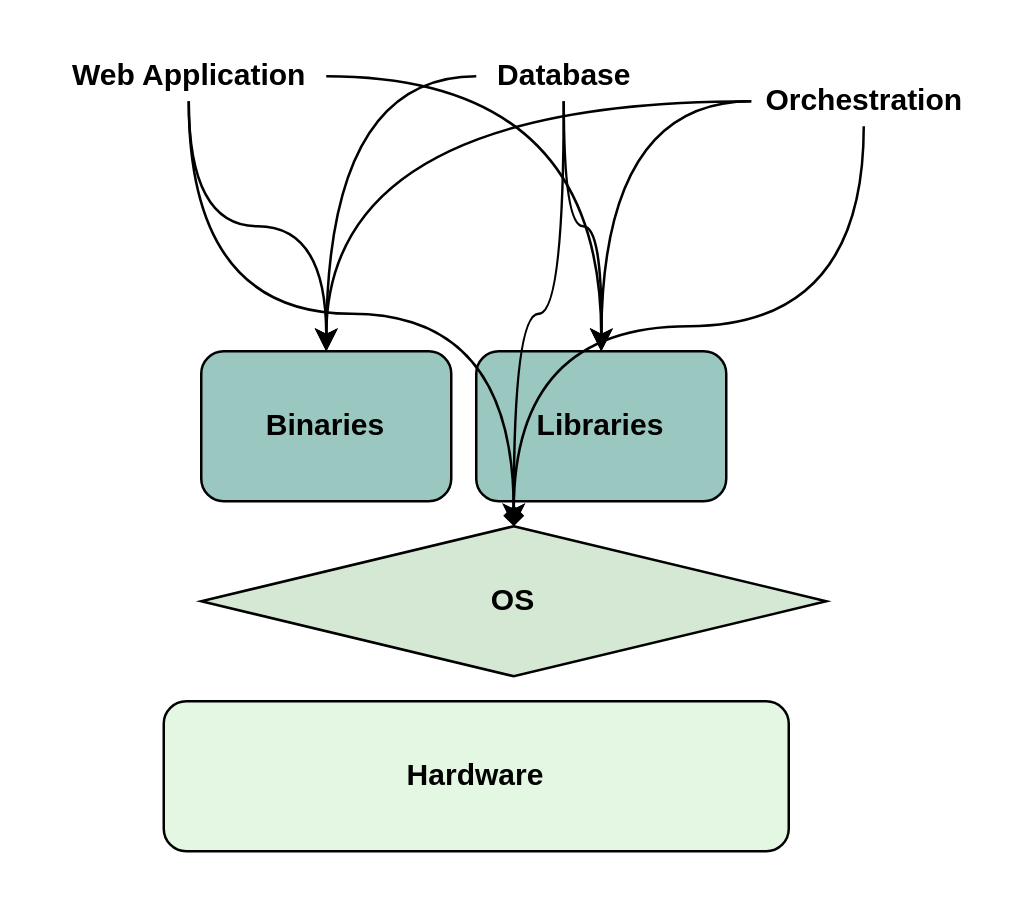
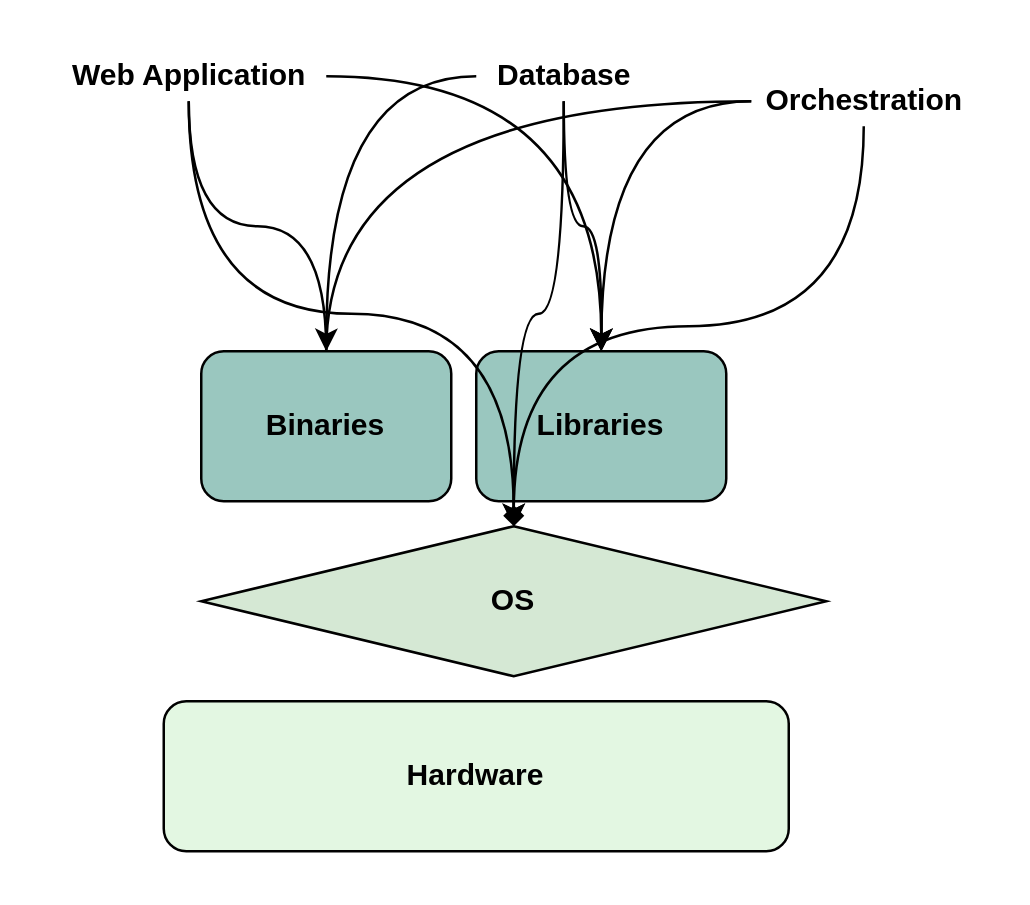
(399, 182) -> (397, 189)
(311, 257) -> (311, 261)
